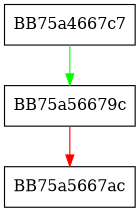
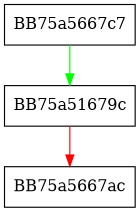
(70, 25) -> (70, 25)
(70, 106) -> (70, 106)
